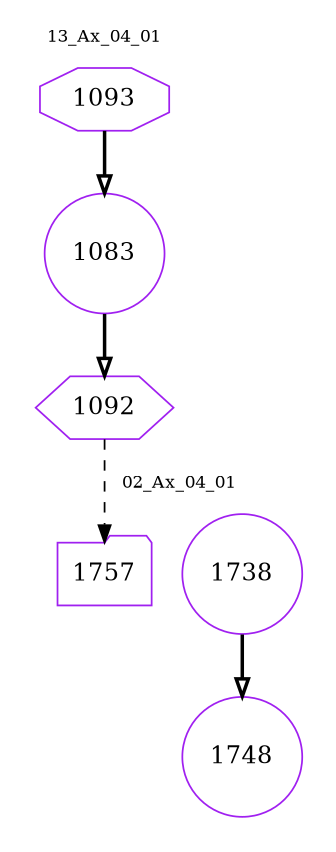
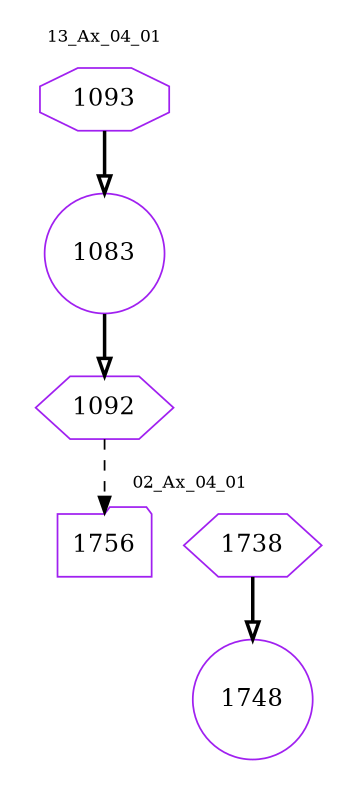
(105, 574) -> (105, 545)
(242, 574) -> (253, 545)
